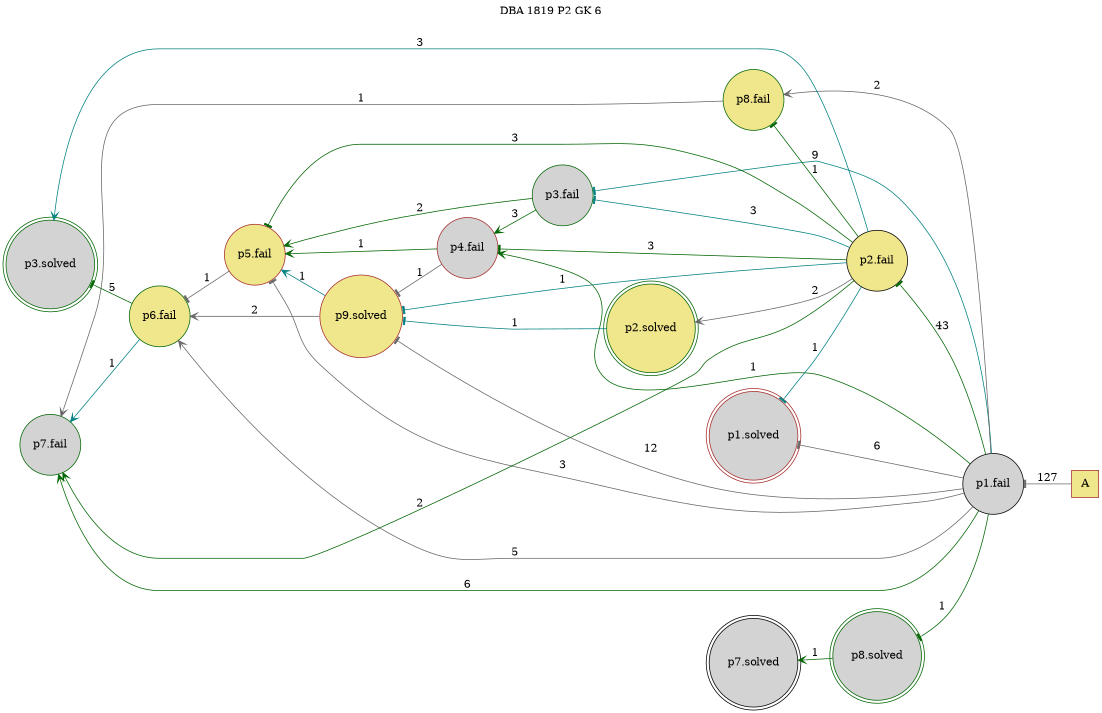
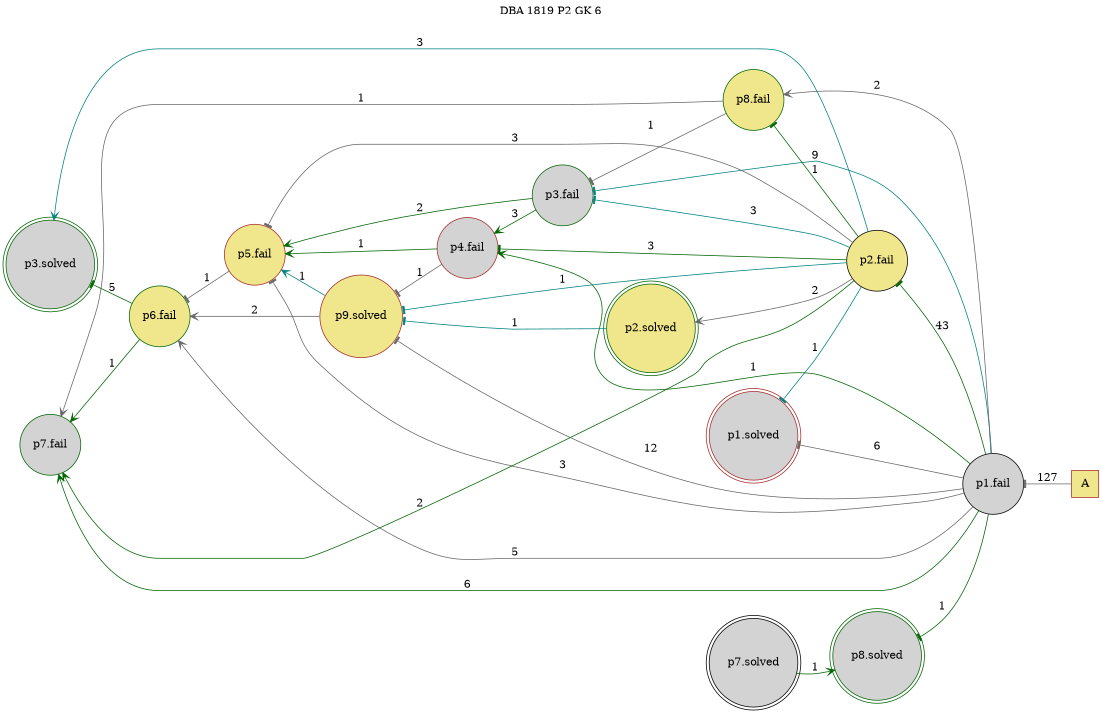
none -> (667, 143)
(556, 144) -> (556, 144)
(108, 378) -> (108, 378)
(819, 659) -> (812, 674)
